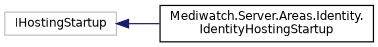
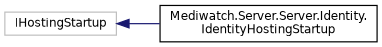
(267, 24) -> (269, 24)
